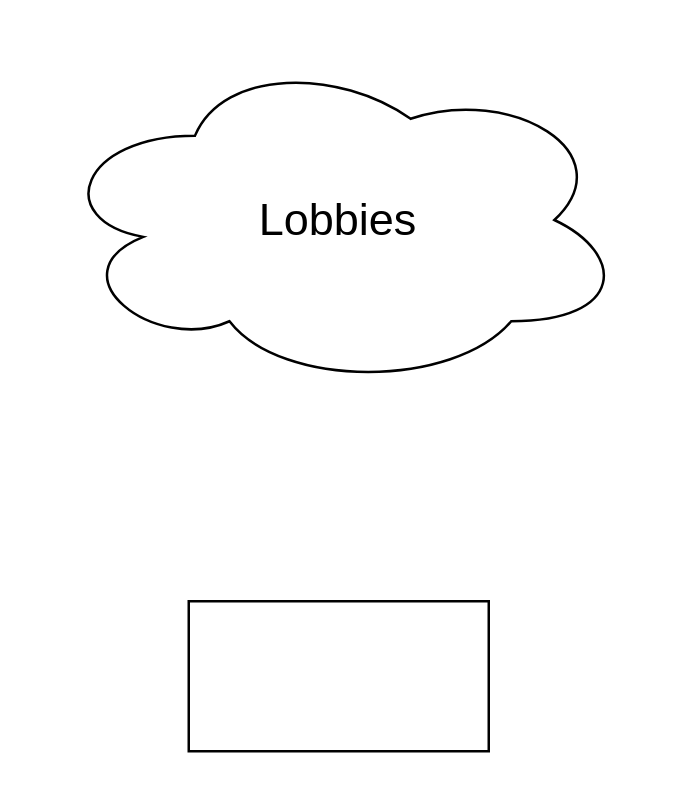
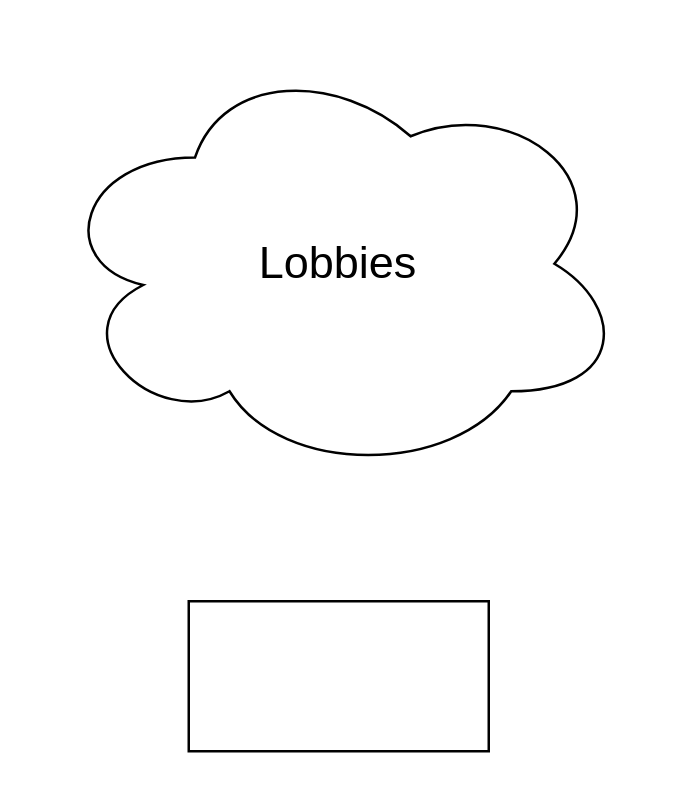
(339, 220) -> (339, 264)
